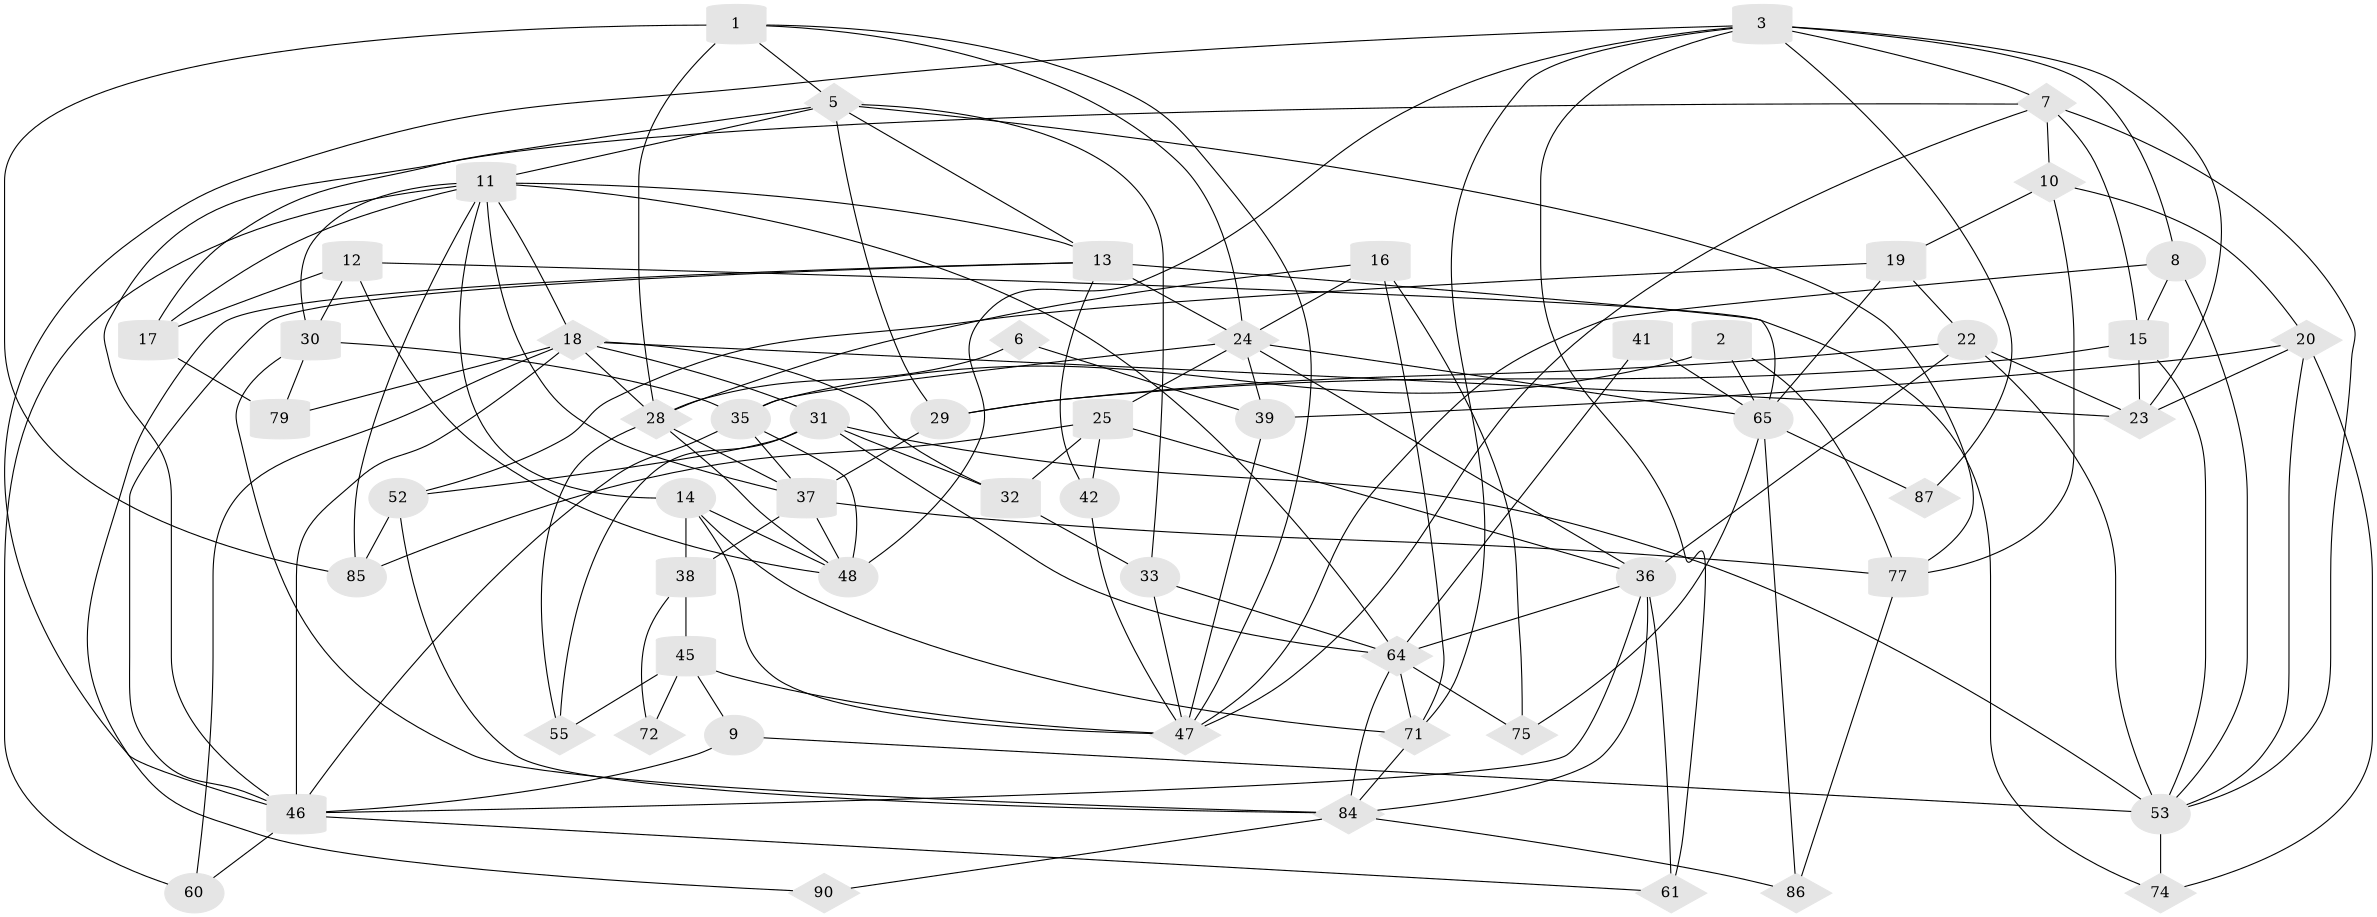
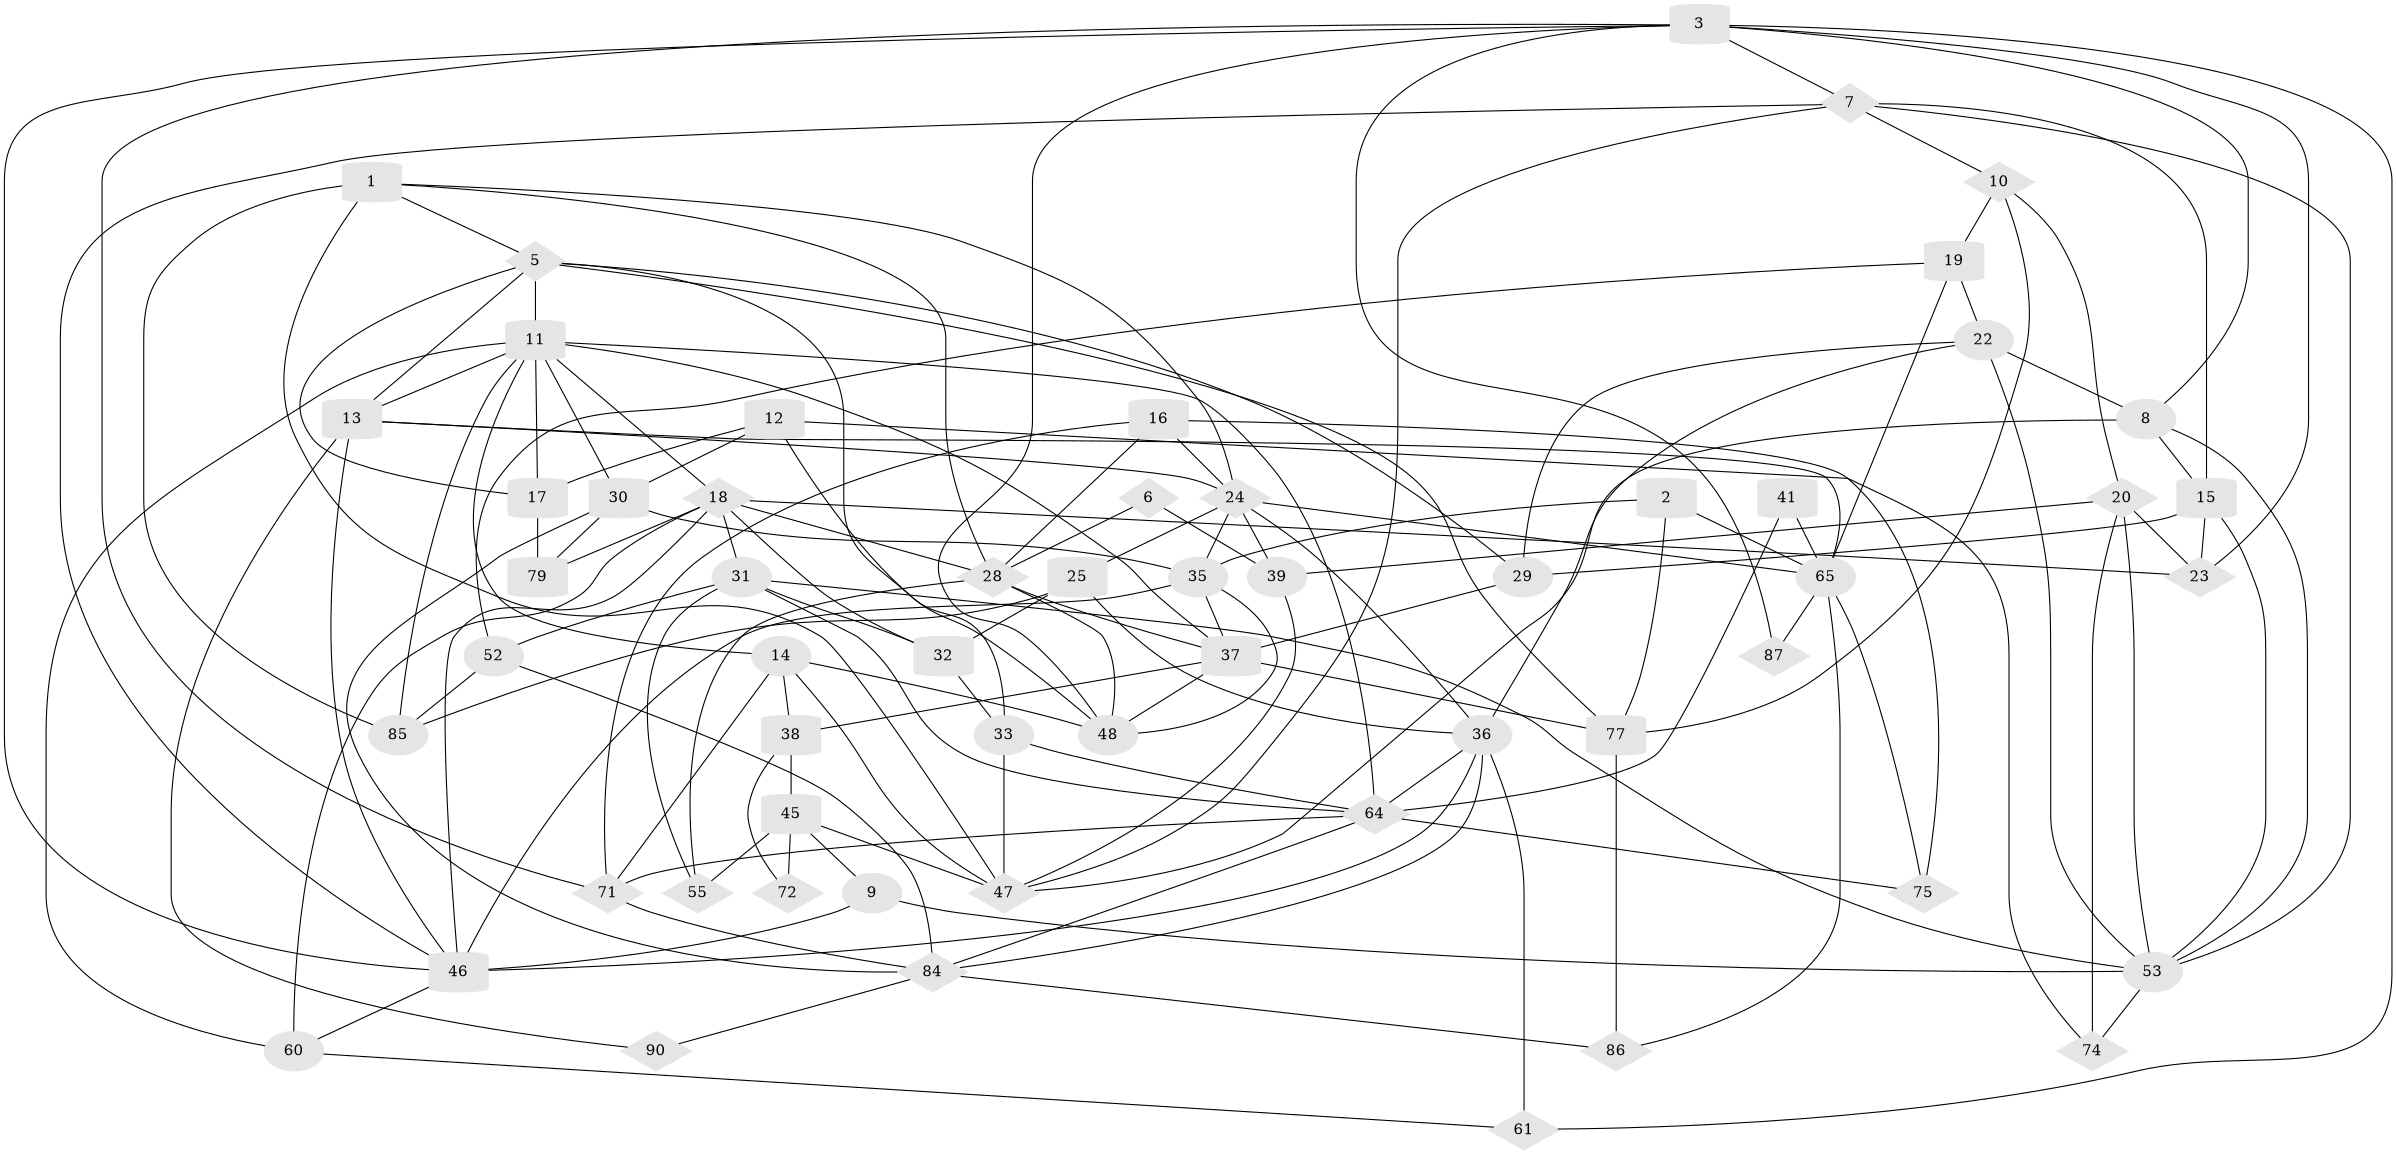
(2056, 381) -> (2065, 380)
(1090, 498) -> none
(983, 854) -> (909, 1091)
